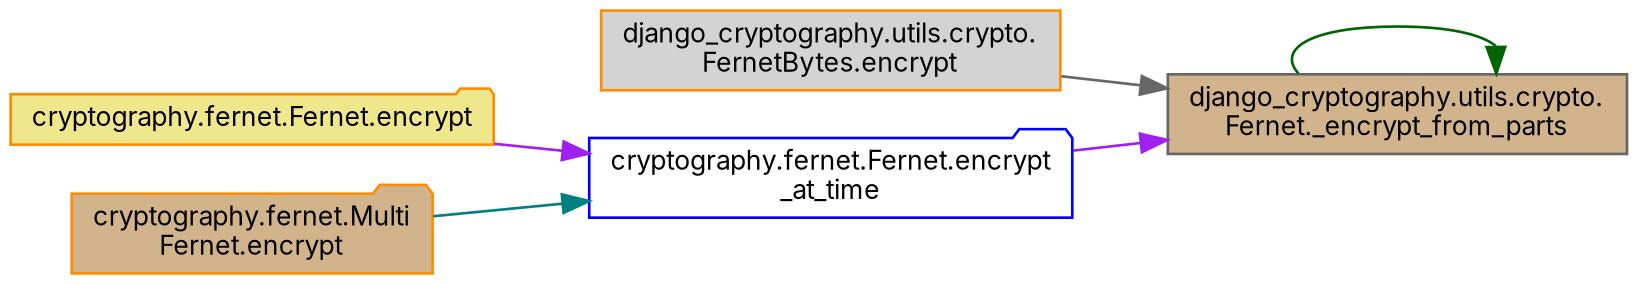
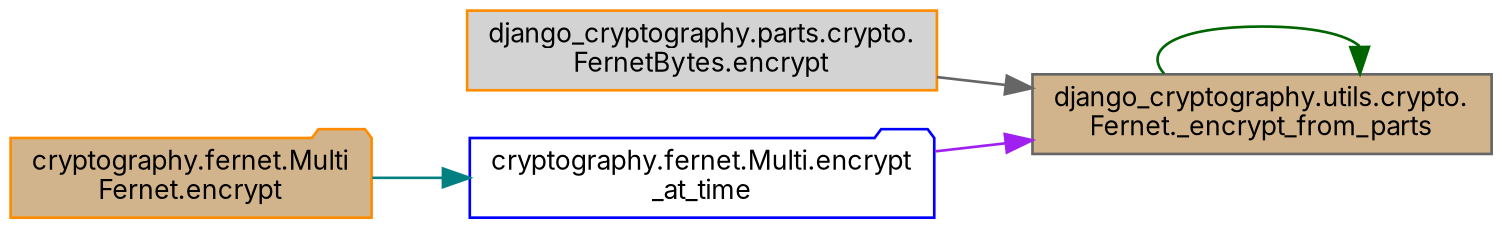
(831, 50) -> (702, 50)
(252, 119) -> none
(831, 178) -> (702, 178)
